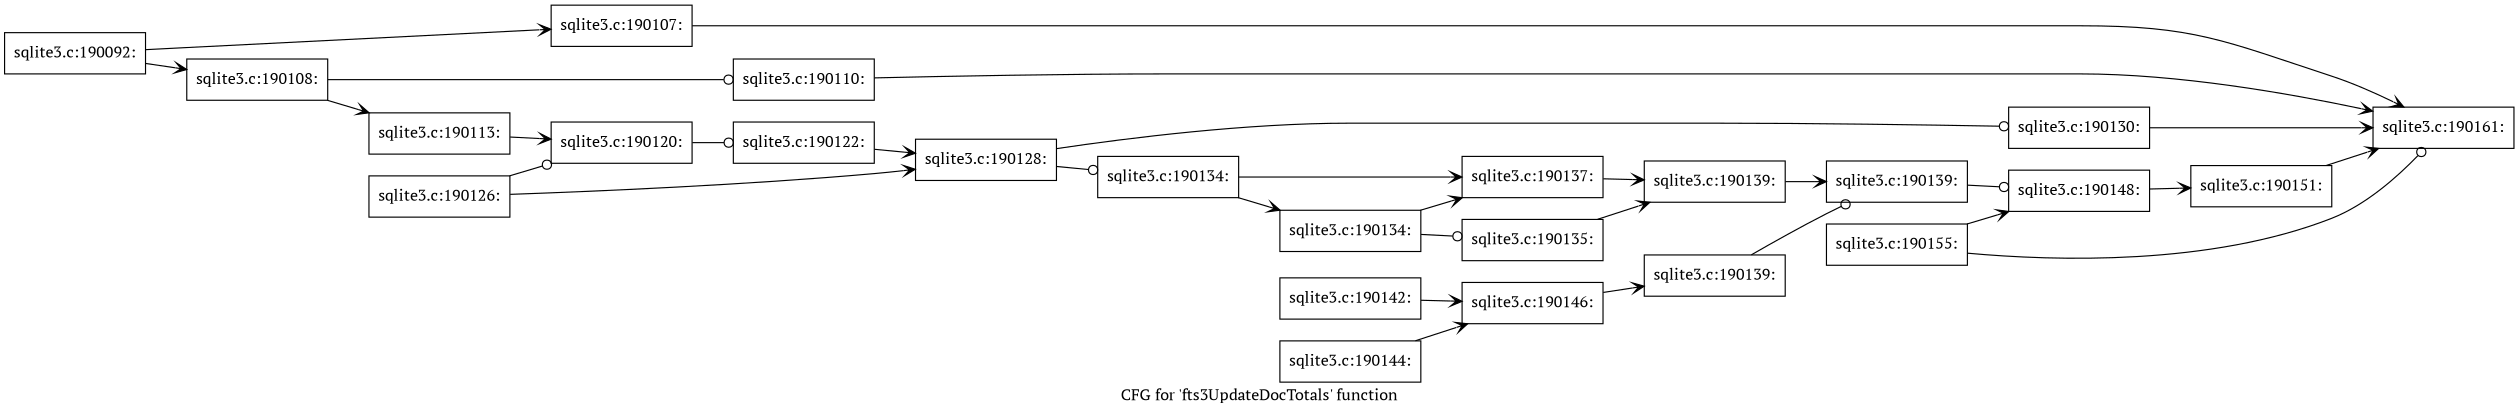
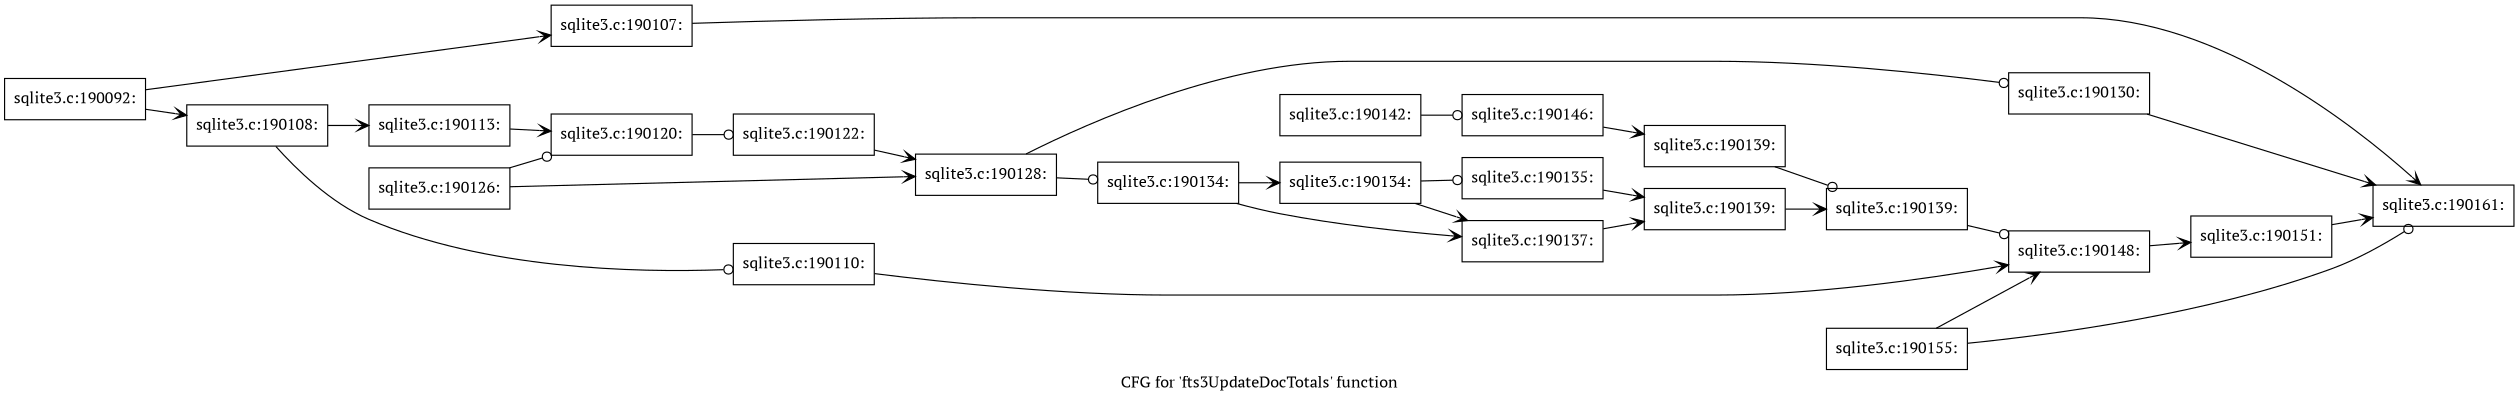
(1619, 74) -> (1436, 295)
(1436, 301) -> (1437, 115)
(1350, 362) -> none
